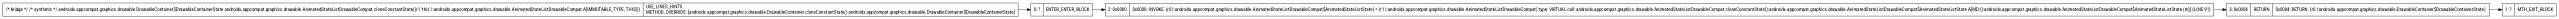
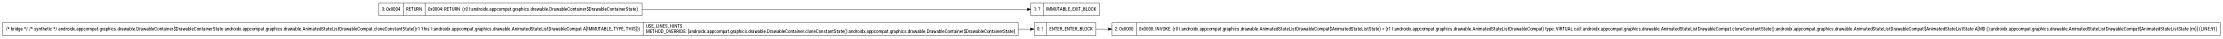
(2218, 10) -> none
(2535, 10) -> (1071, 9)
